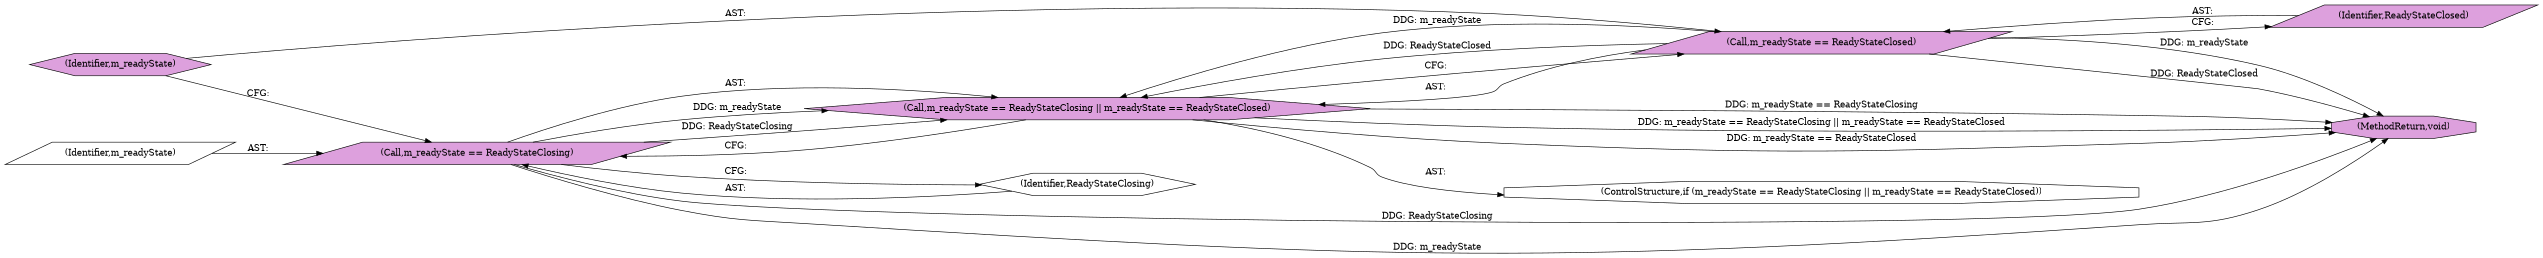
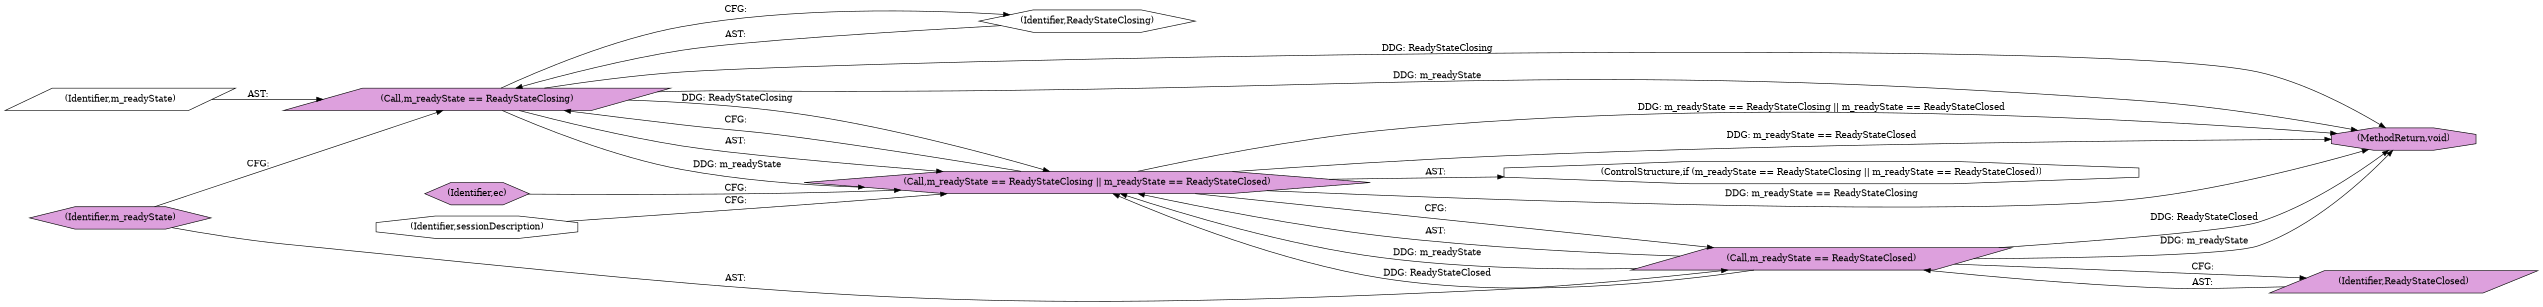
none -> (477, 194)
none -> (477, 227)
